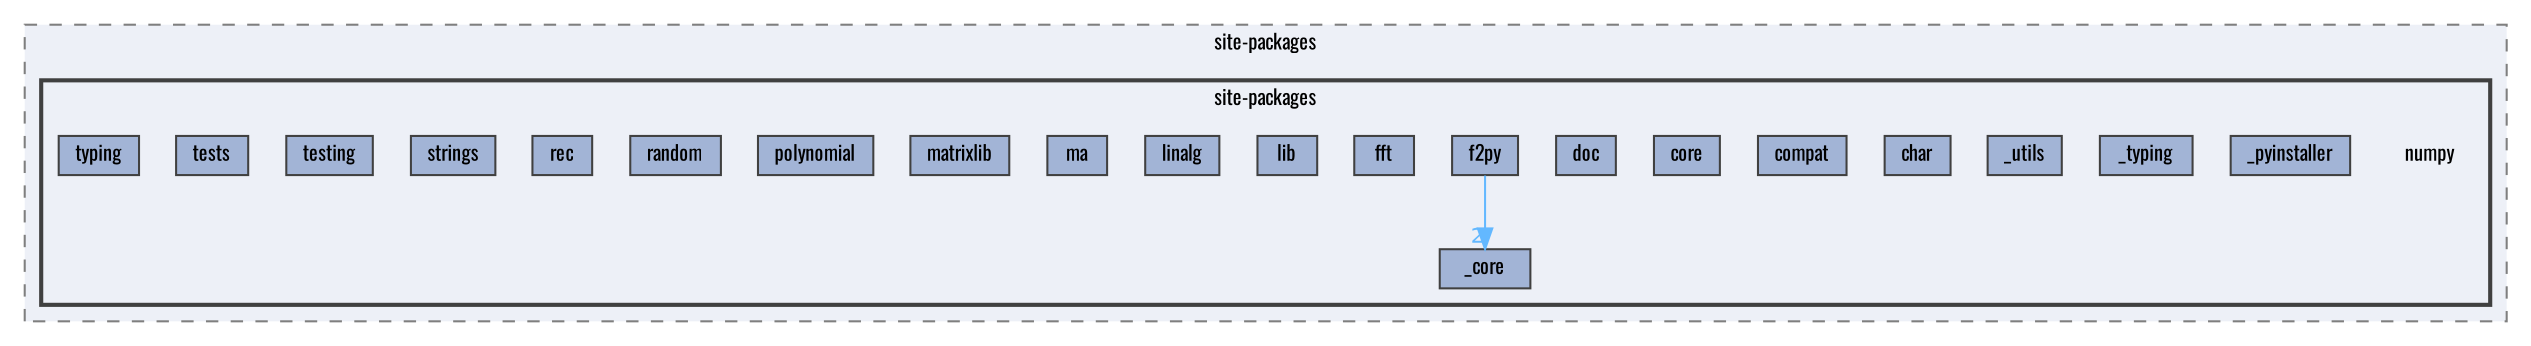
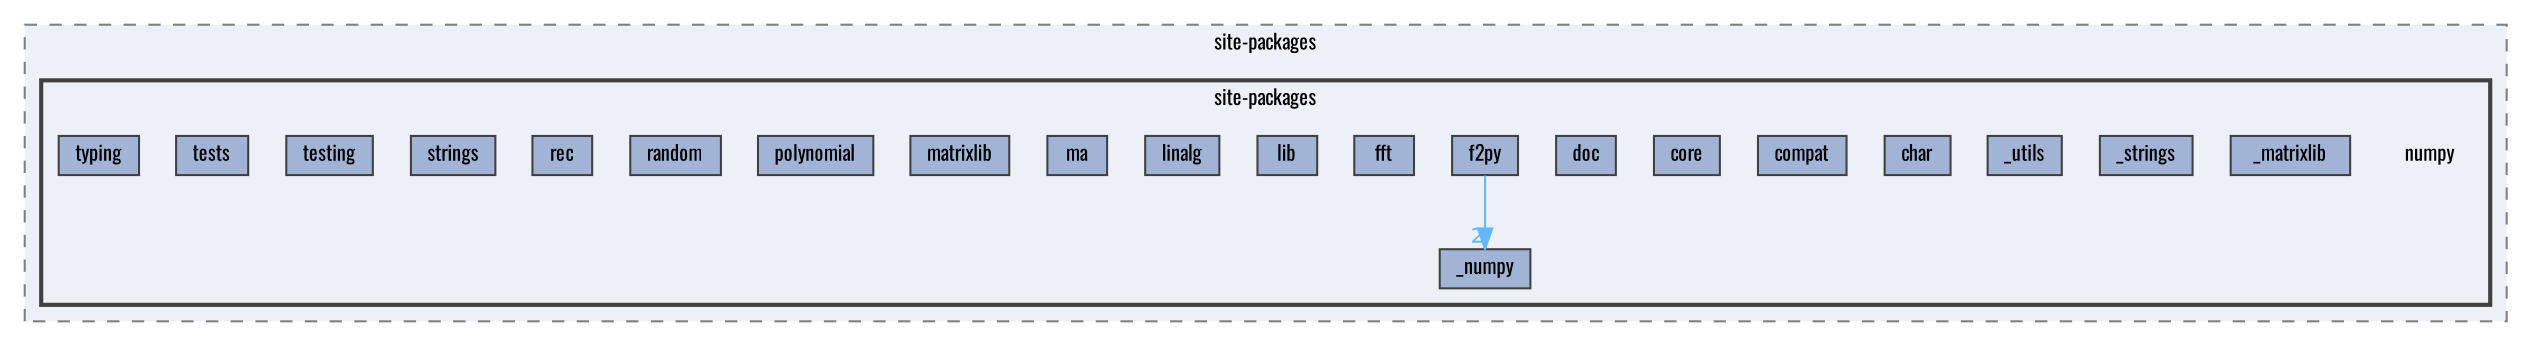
(2146, 156) -> (2146, 156)
(2290, 156) -> (2290, 156)
(1485, 269) -> (1485, 269)
